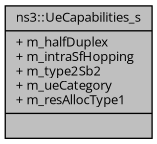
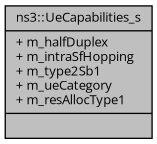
(59, 71) -> (59, 71)
